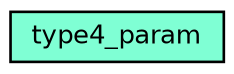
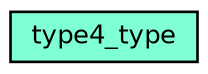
(117, 37) -> (104, 37)
